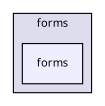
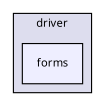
(52, 24) -> (52, 24)
